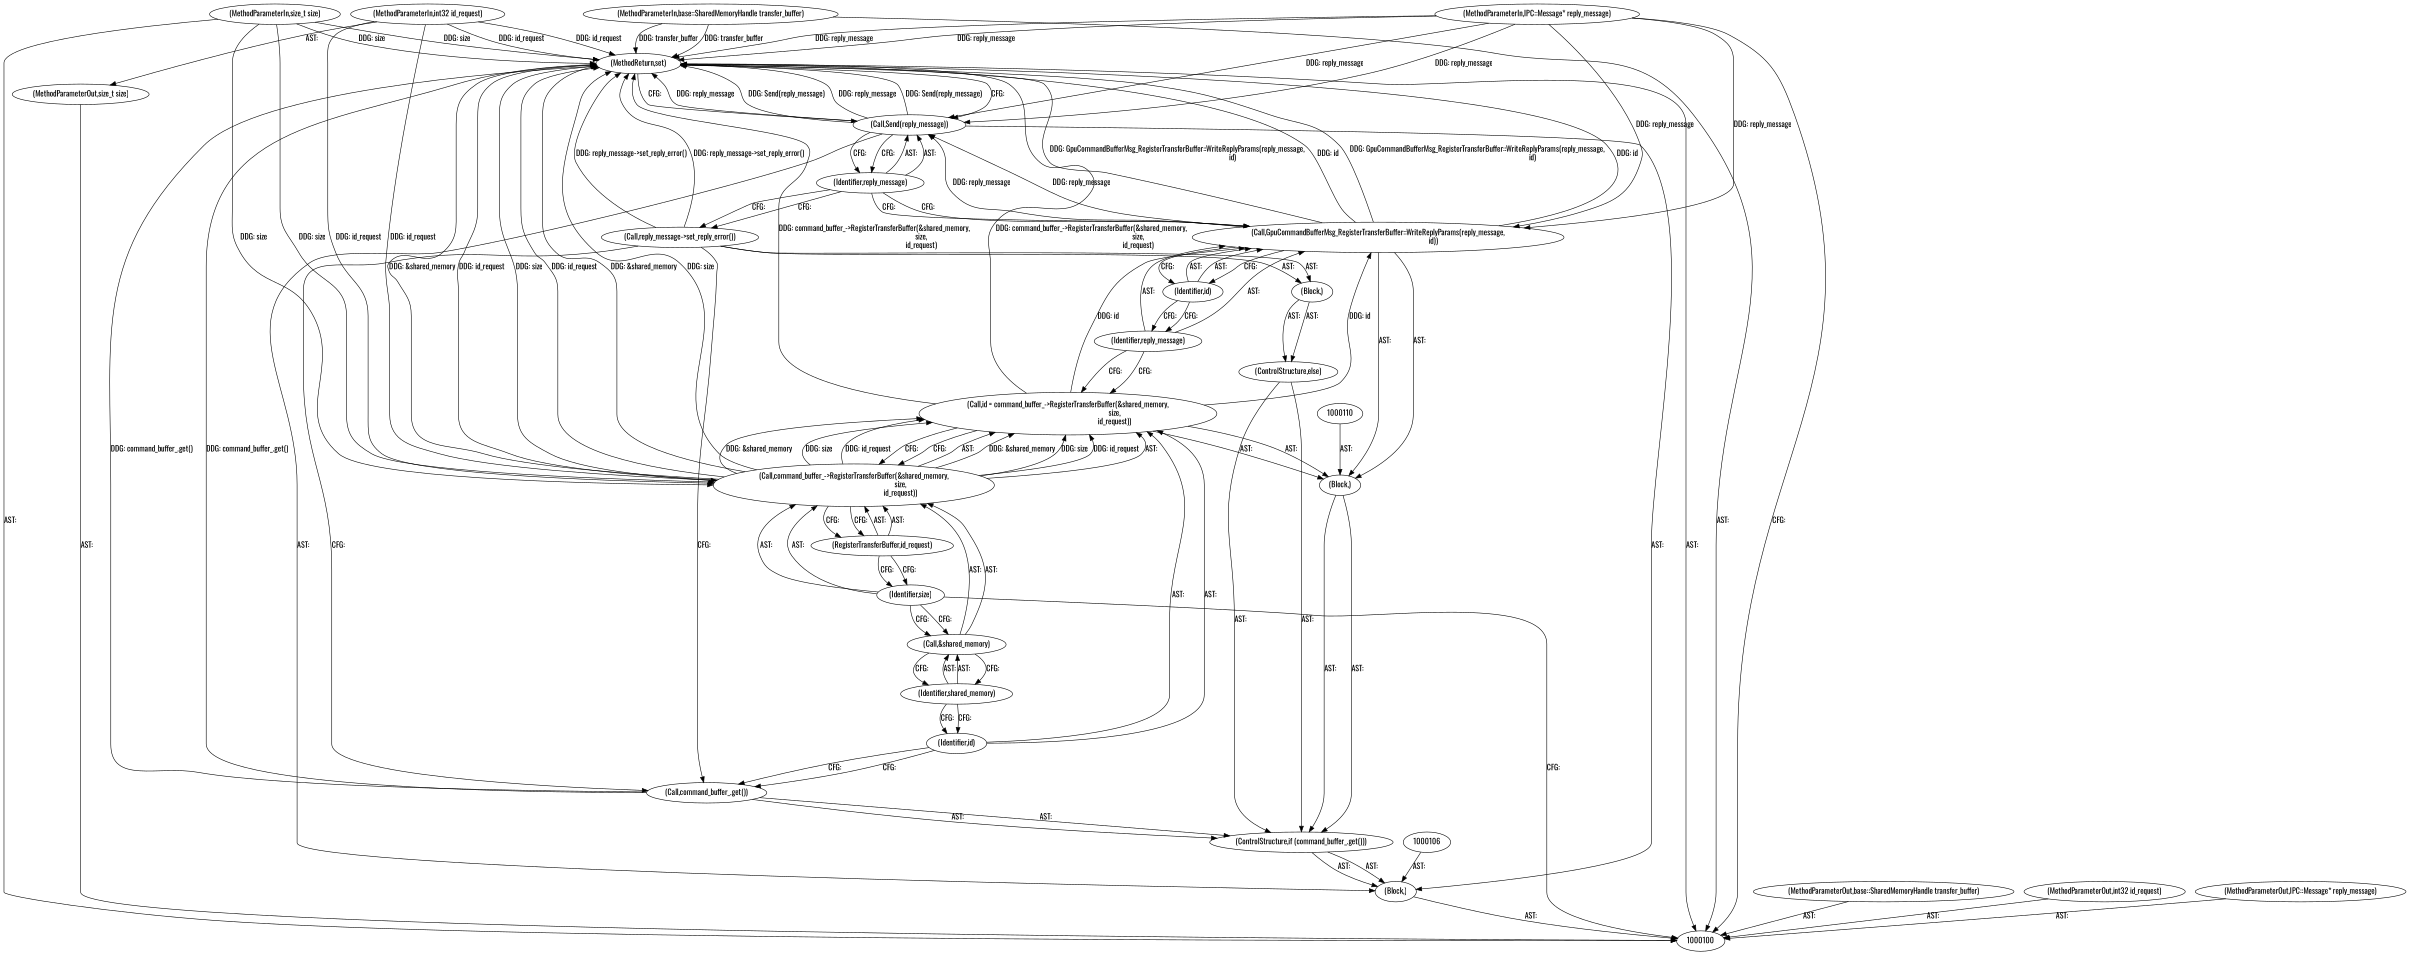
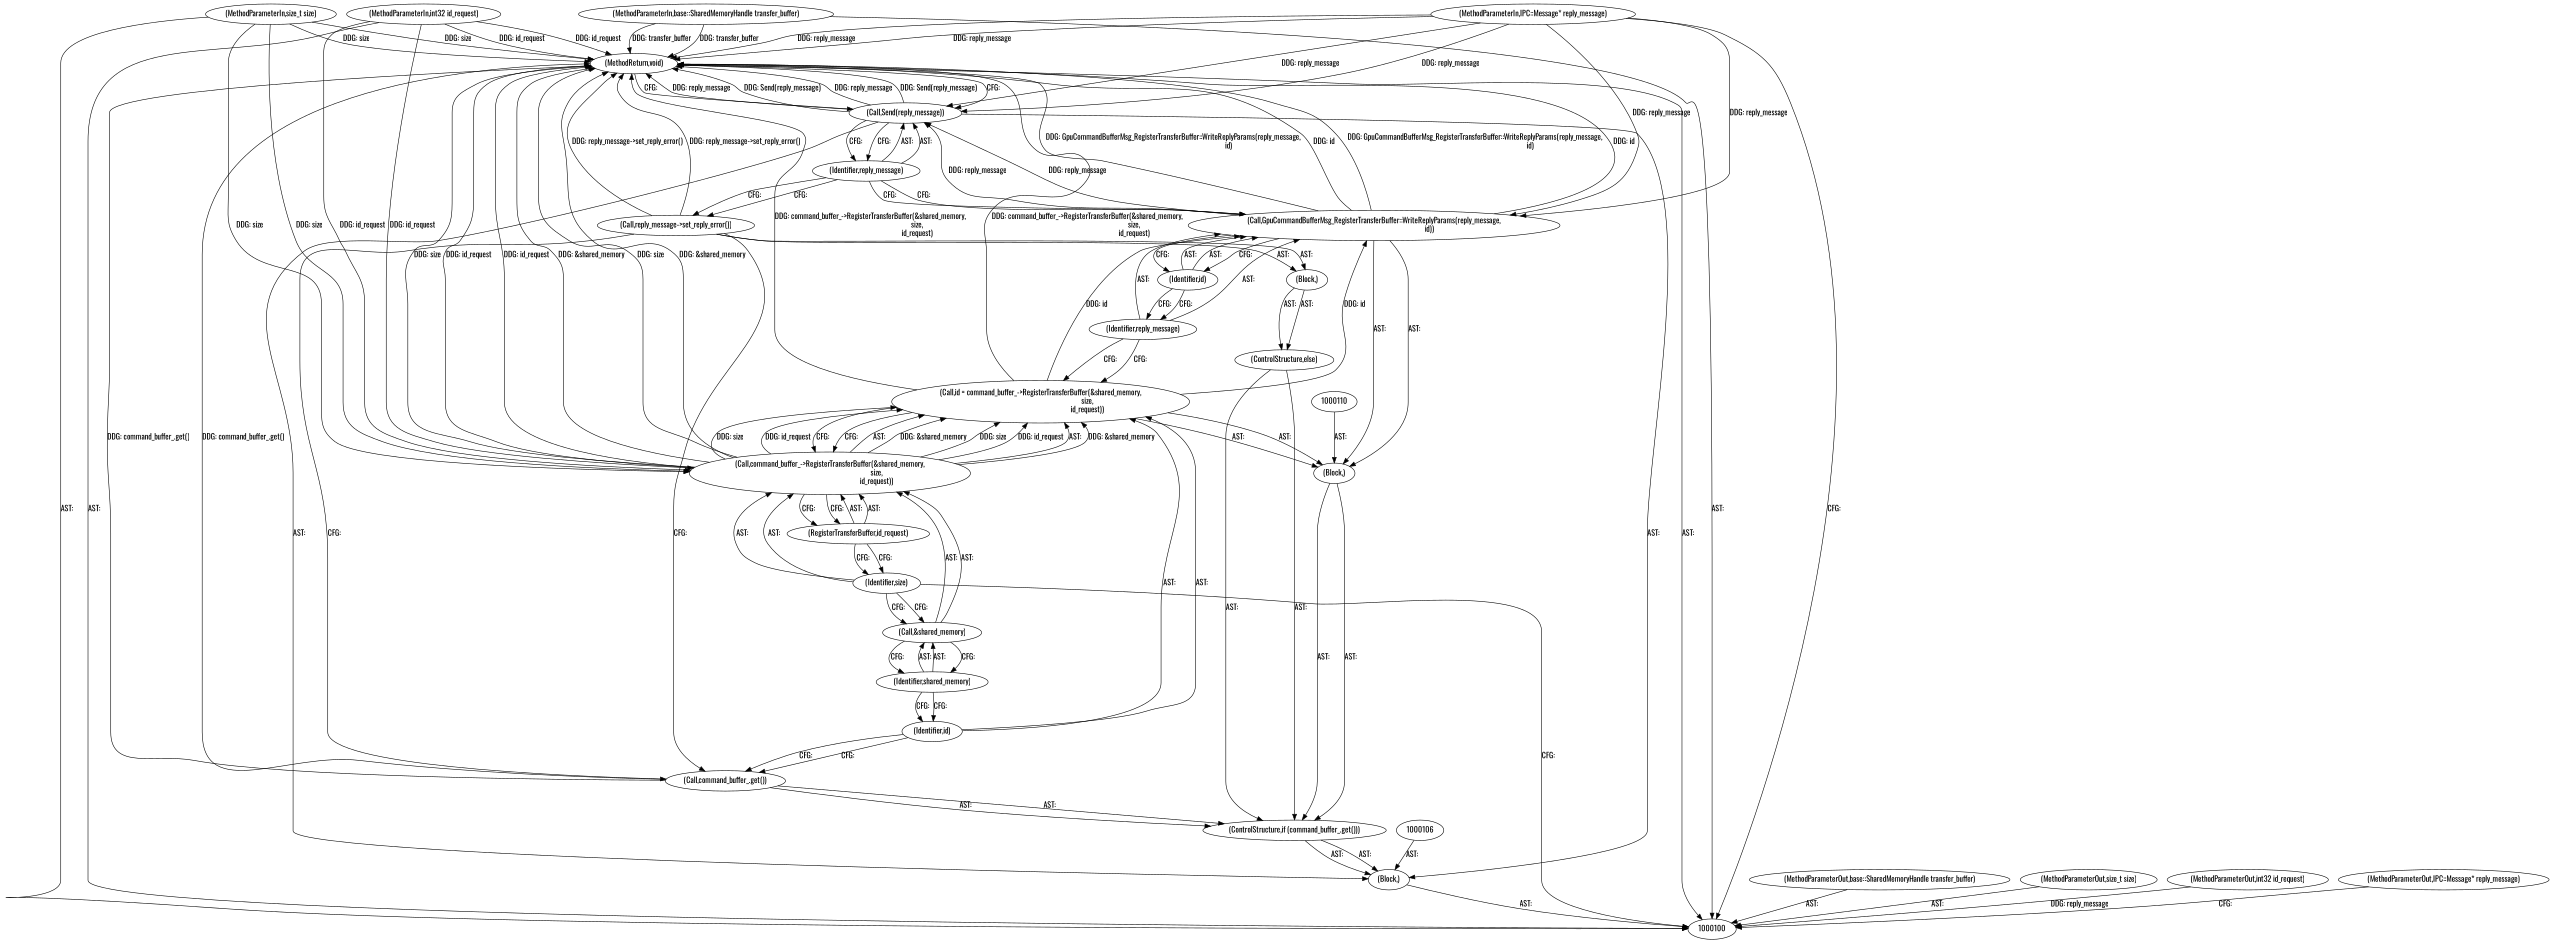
(246, 49) -> (343, 907)
(638, 64) -> (634, 64)
(1934, 916) -> (2080, 904)
(2063, 916) -> (2226, 904)
